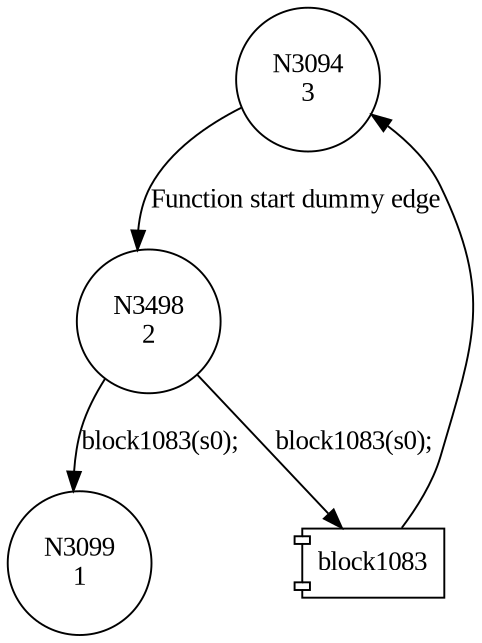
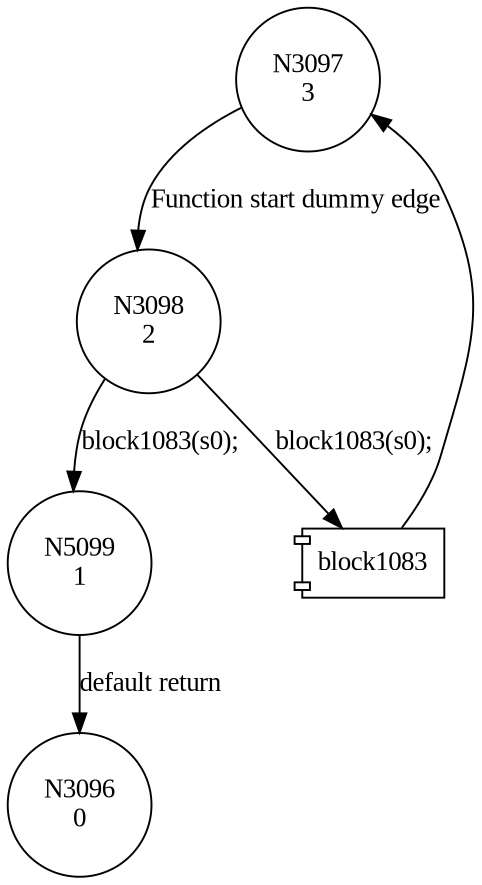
(308, 80) -> (308, 80)
(149, 321) -> (149, 321)
(80, 563) -> (80, 563)
none -> (80, 805)
